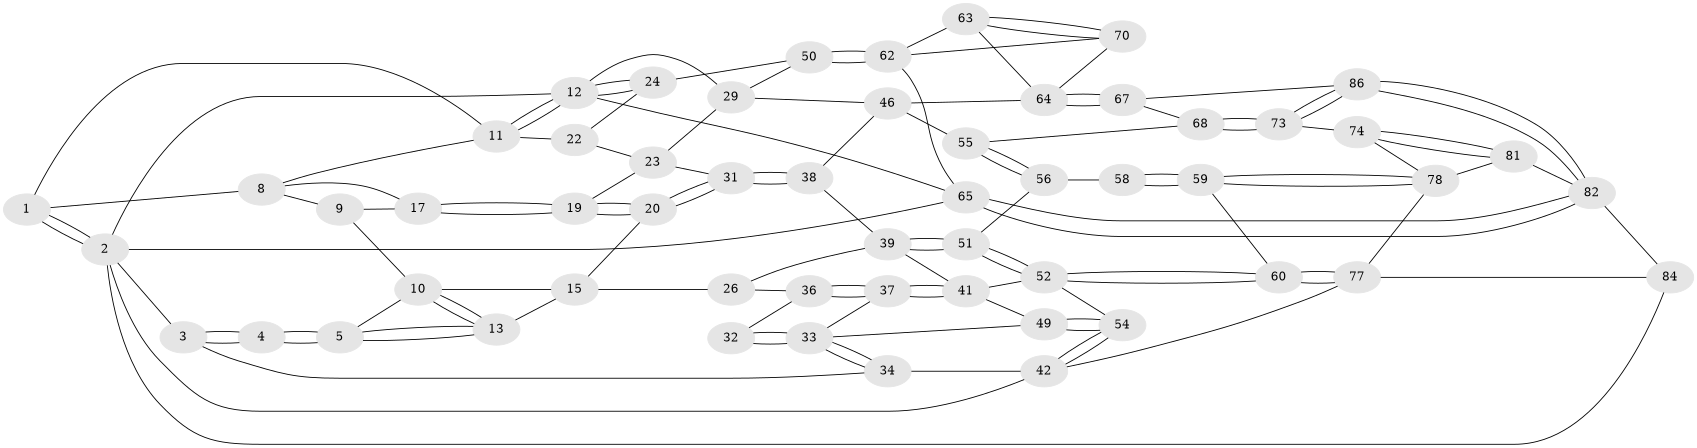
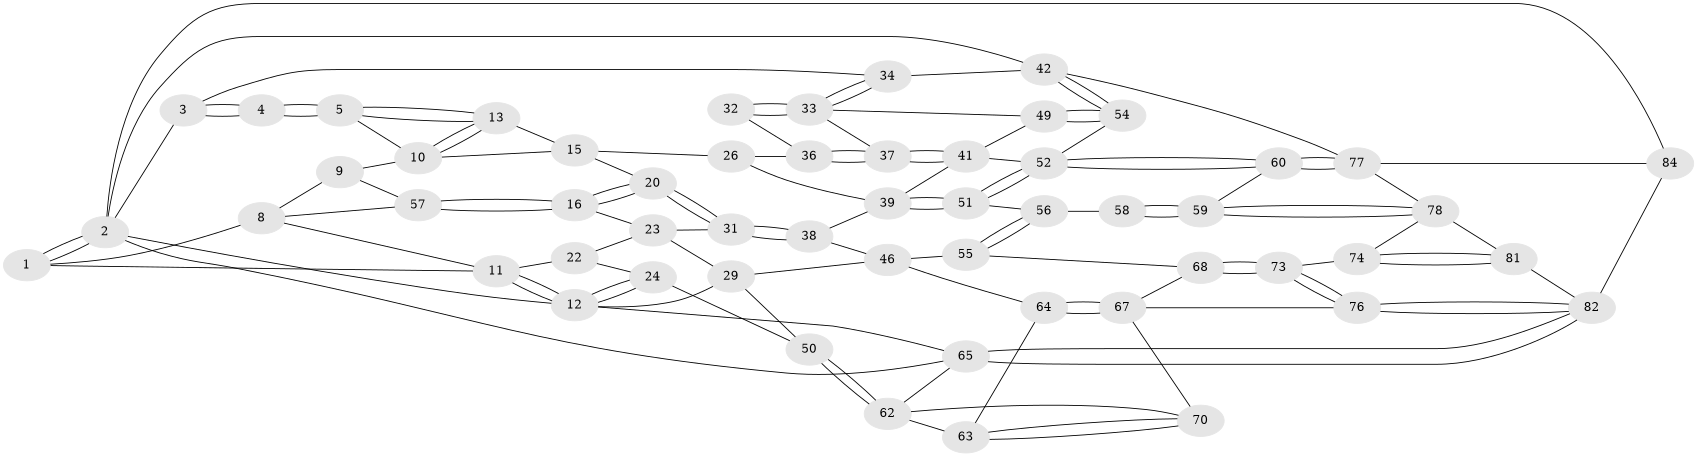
(1083, 68) -> (1157, 358)
(1357, 84) -> (1357, 308)
(418, 209) -> (418, 205)
(575, 209) -> (575, 205)
